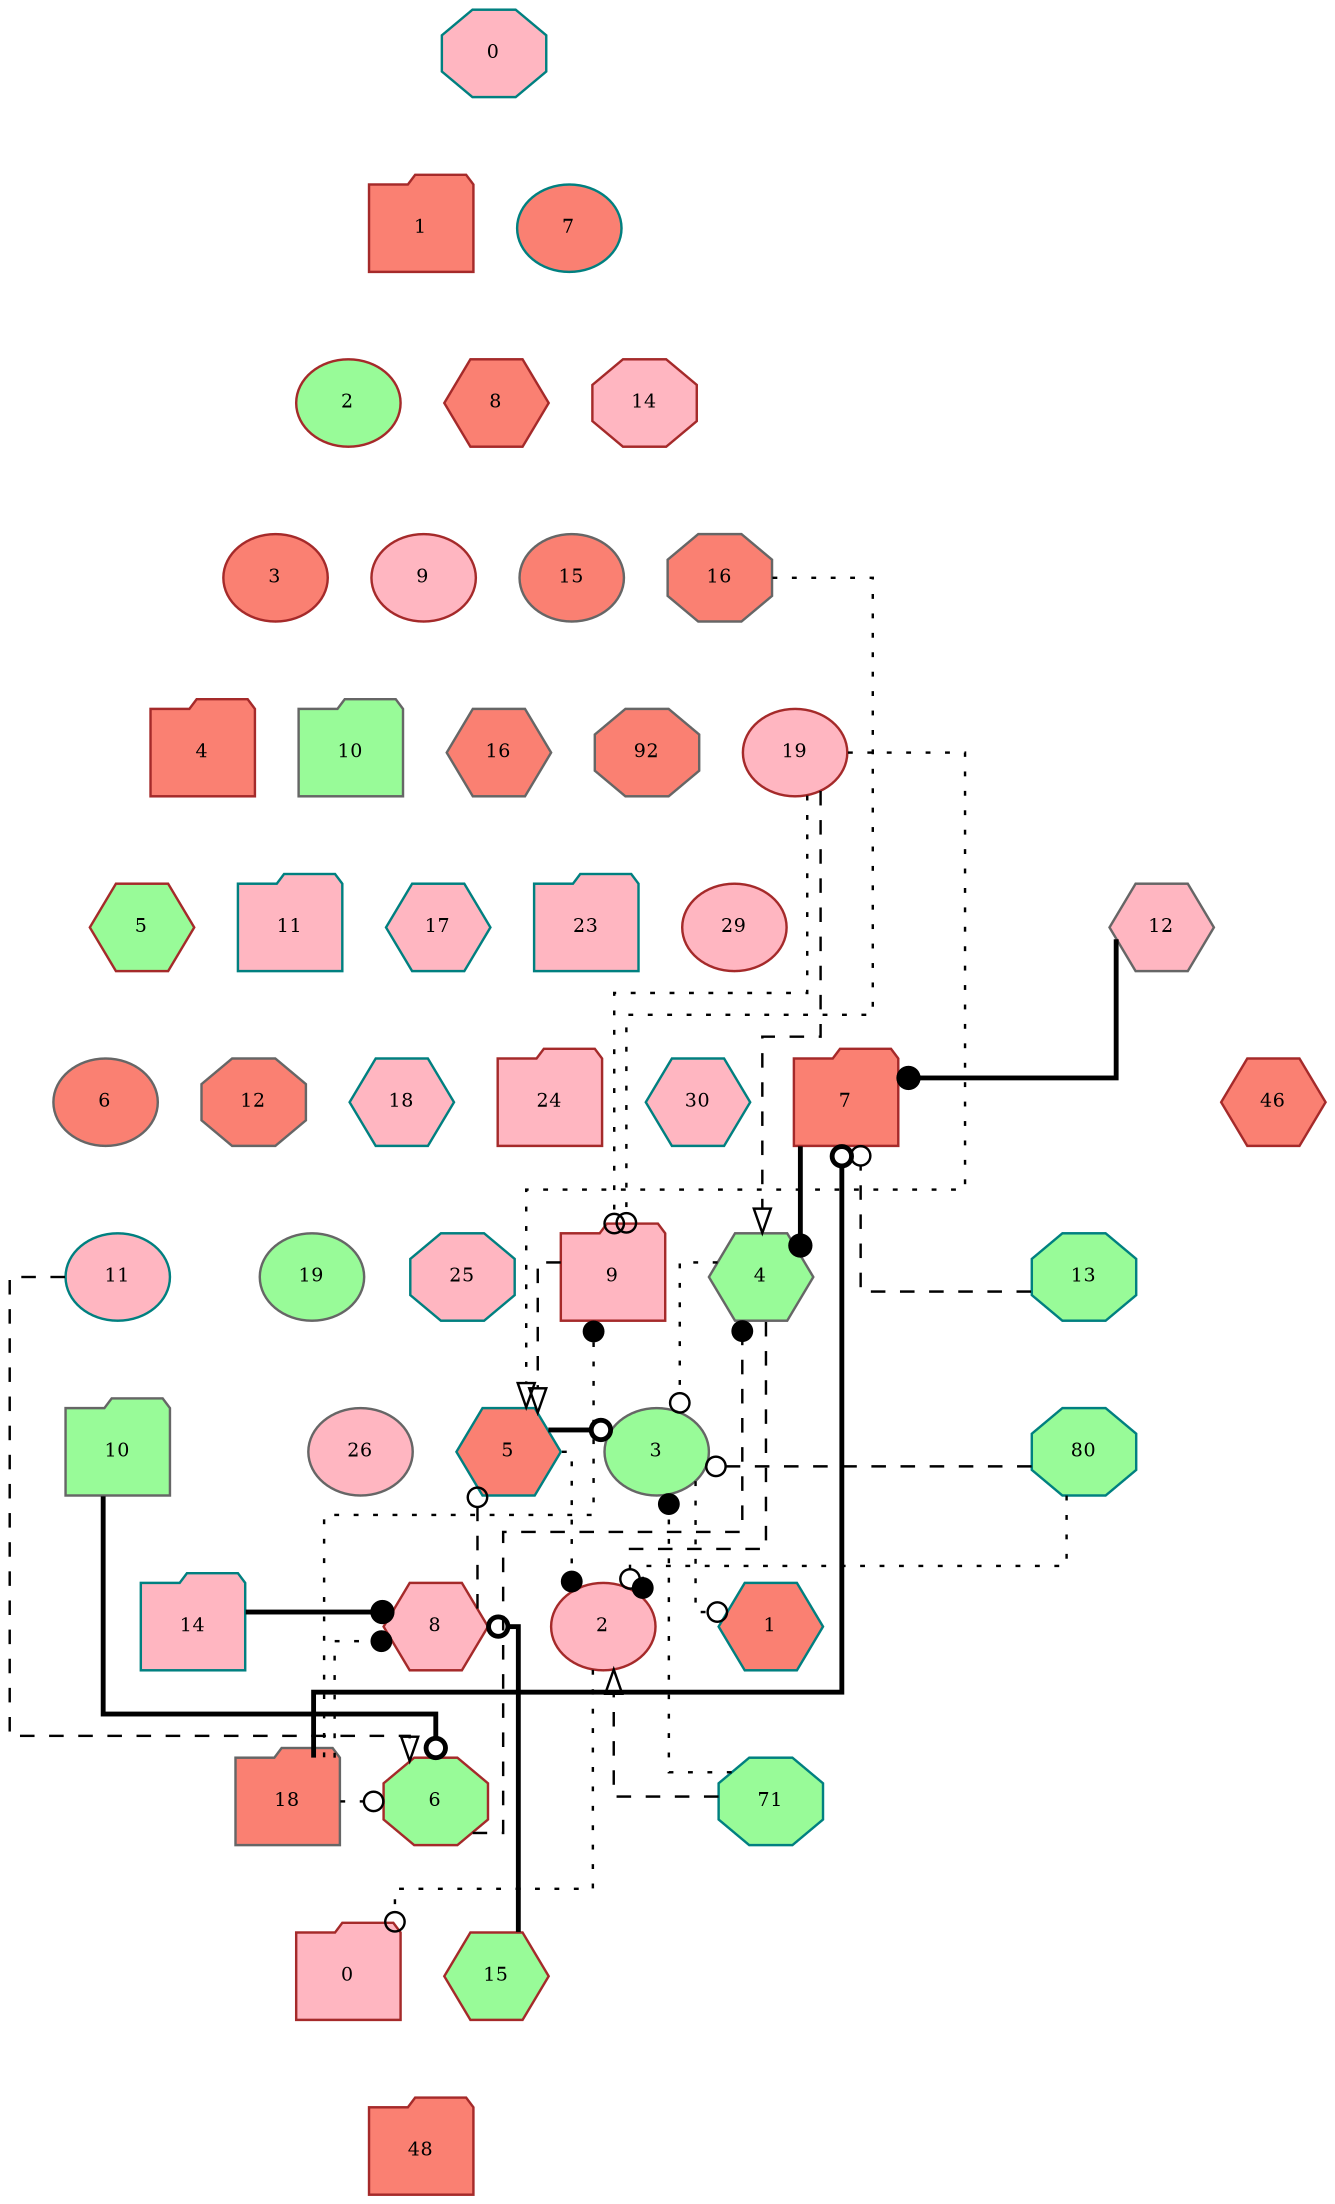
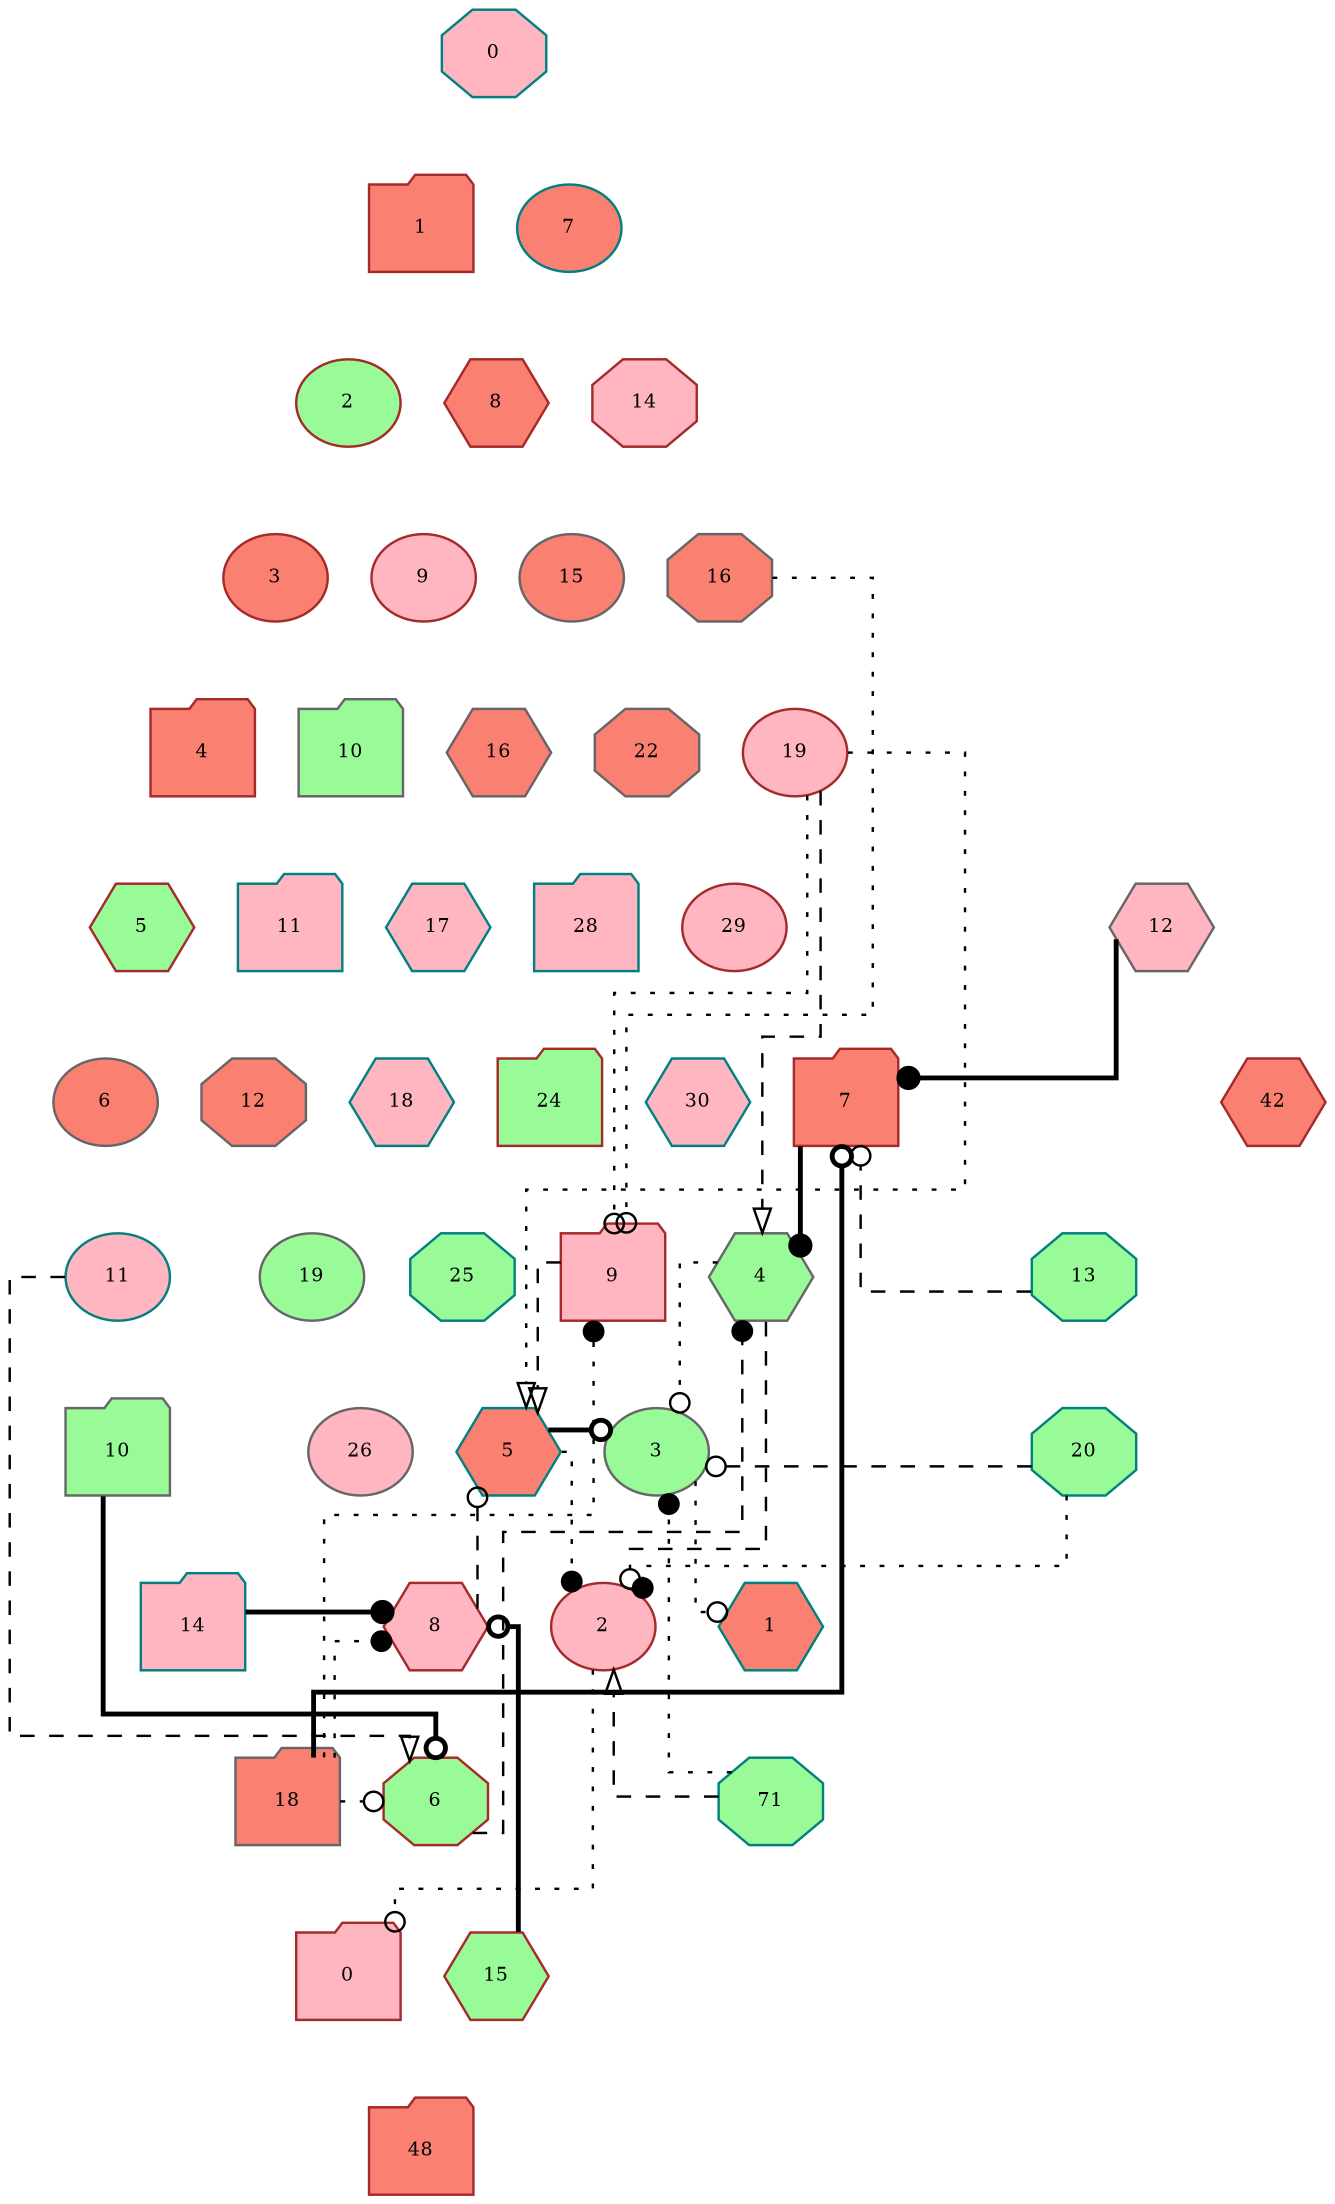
(647, 753) -> (647, 753)
(586, 927) -> (586, 927)
(550, 1102) -> (550, 1102)
(1273, 1102) -> (1273, 1102)
(462, 1277) -> (462, 1277)
(1084, 1452) -> (1084, 1452)
